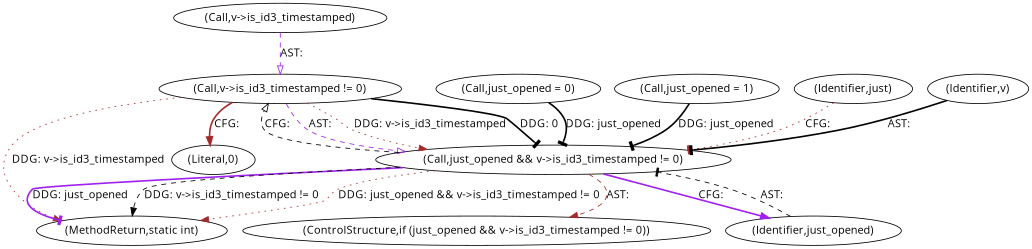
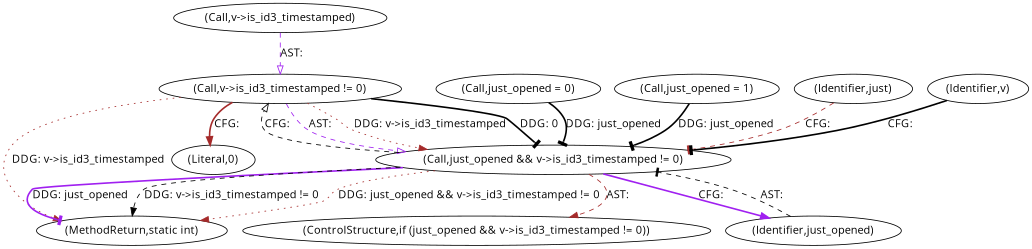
(901, 124) -> (902, 124)
(765, 134) -> (765, 134)
